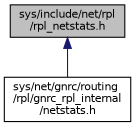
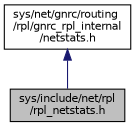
(68, 63) -> (68, 75)
